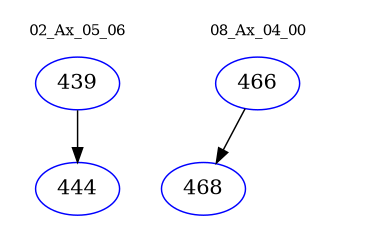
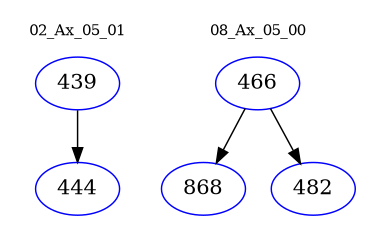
(78, 31) -> (78, 31)
(258, 31) -> (258, 31)
(203, 189) -> (203, 189)
none -> (313, 189)
